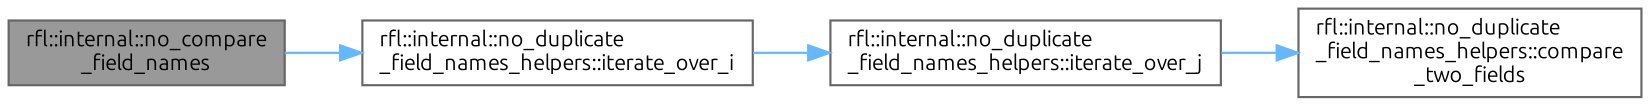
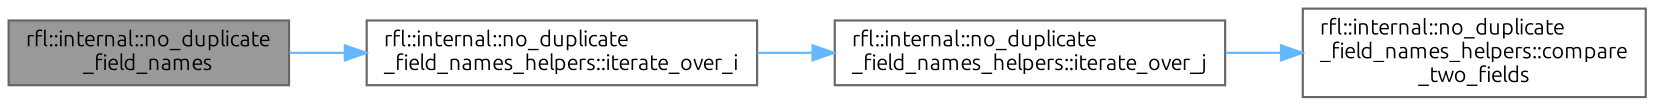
(147, 53) -> (149, 53)
